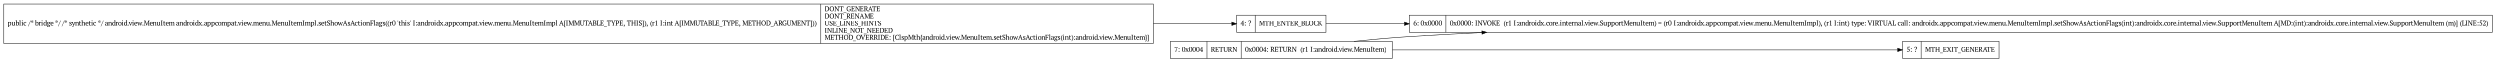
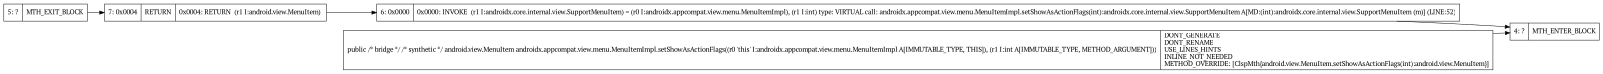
(1365, 24) -> (1451, 24)
(1645, 50) -> (94, 13)
(1960, 50) -> (55, 12)
